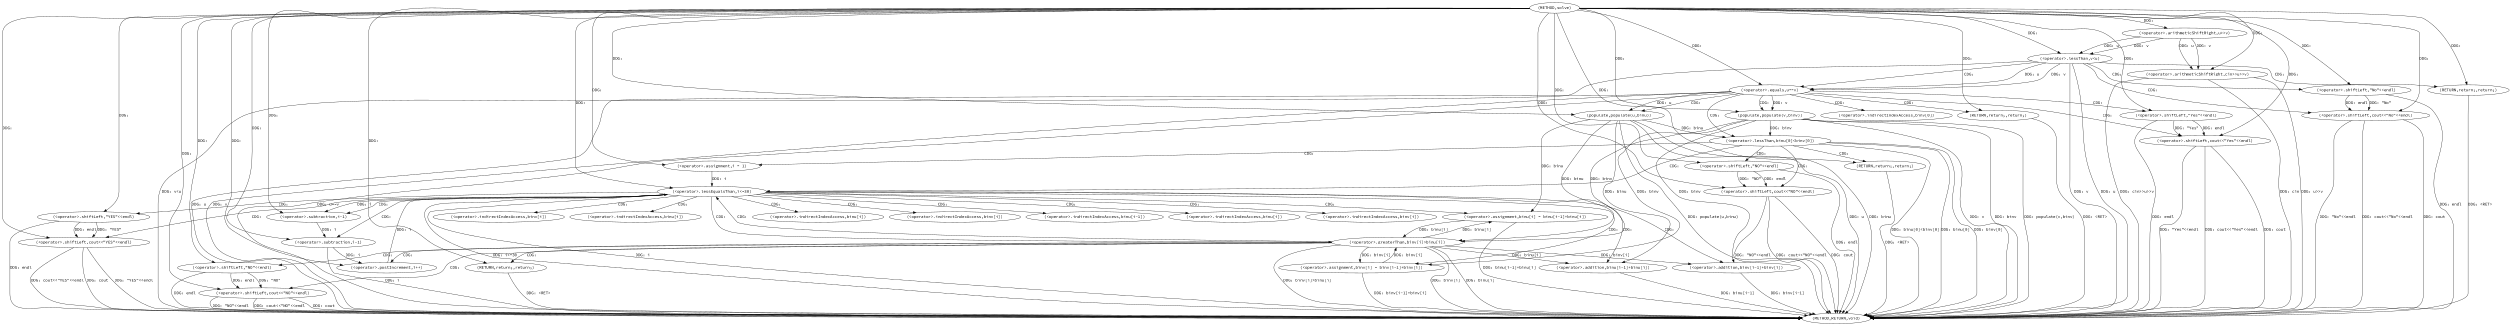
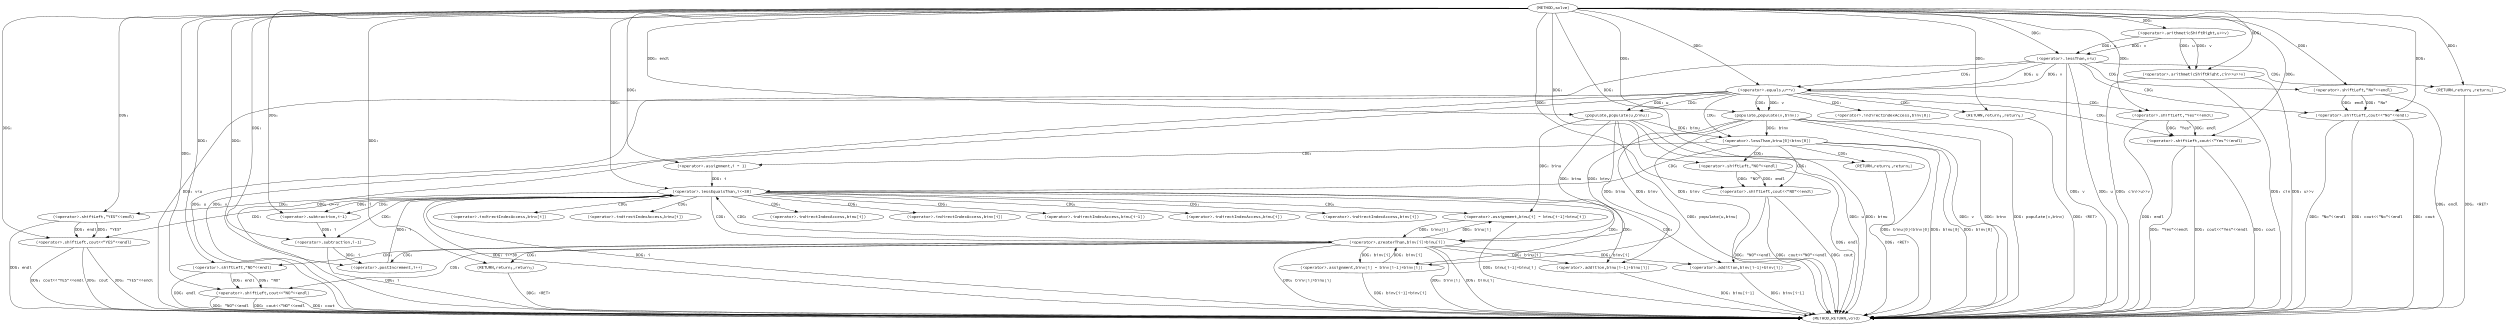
(619, 59) -> (658, 59)
